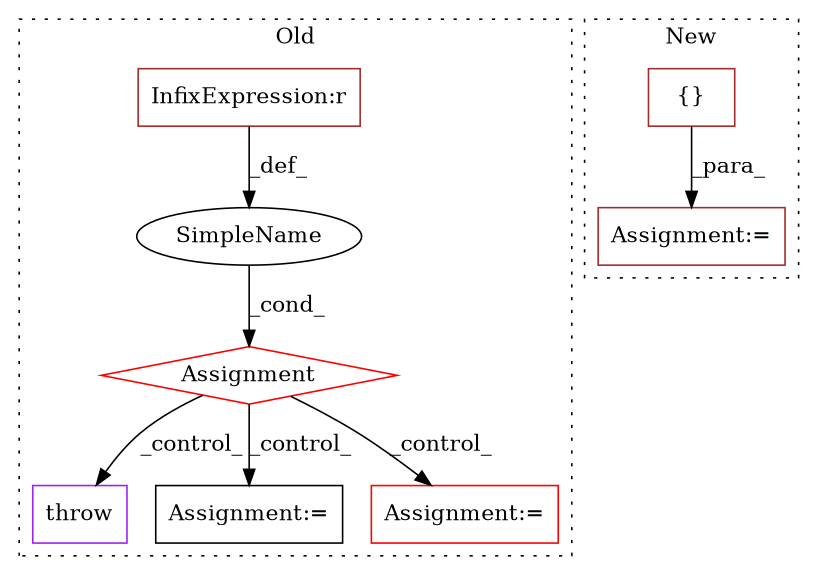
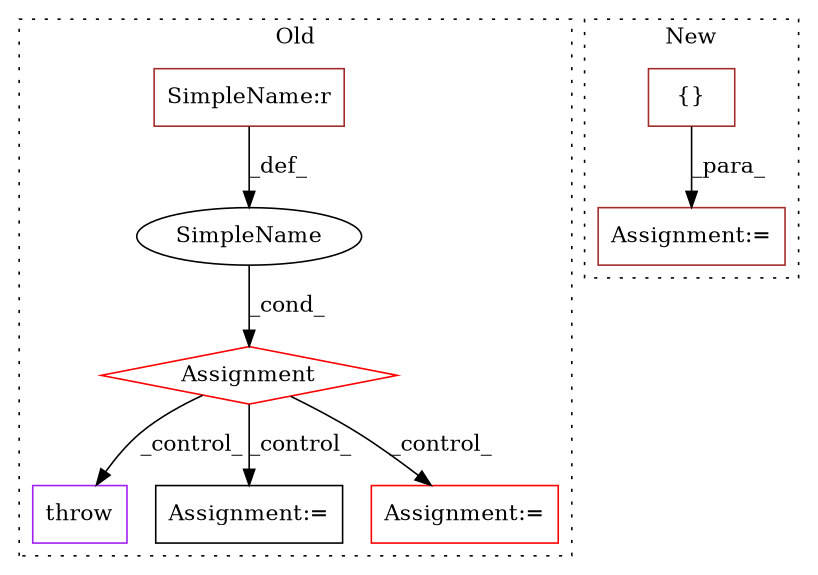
(249, 97) -> (249, 97)
